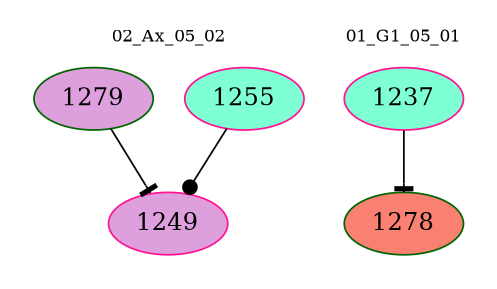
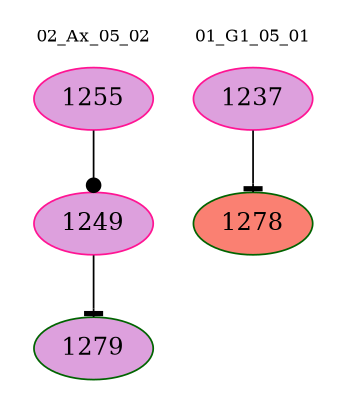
(244, 99) -> (94, 99)
(404, 99) -> (253, 99)
(128, 157) -> (94, 282)
